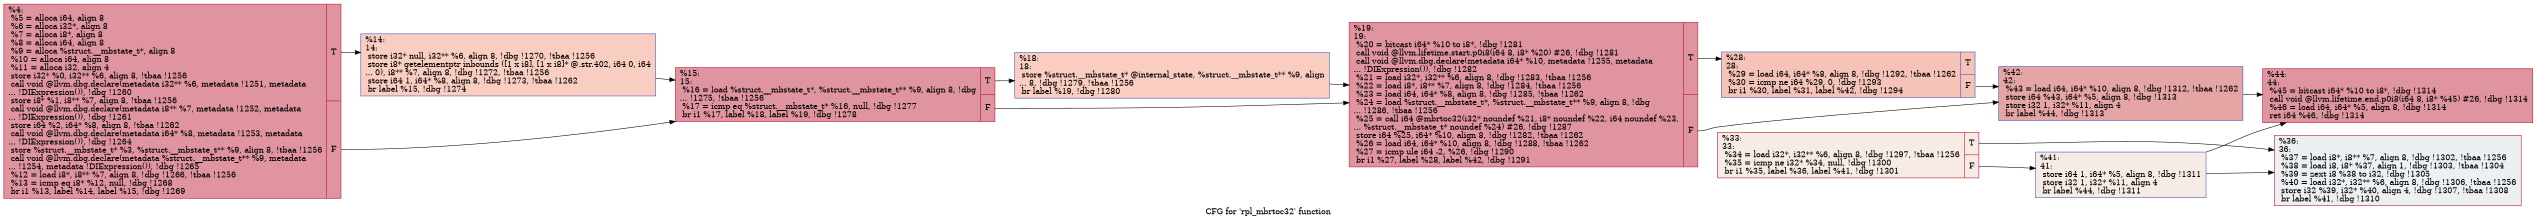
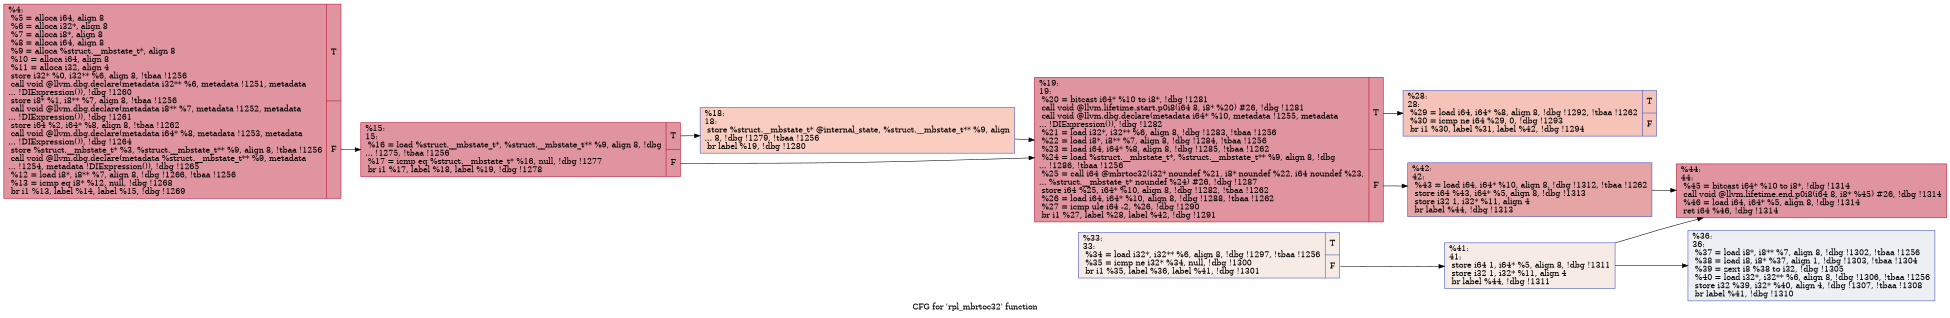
(508, 65) -> none
(1984, 86) -> none
(2124, 142) -> none
(1848, 155) -> (1209, 255)
(2398, 170) -> (1811, 266)
